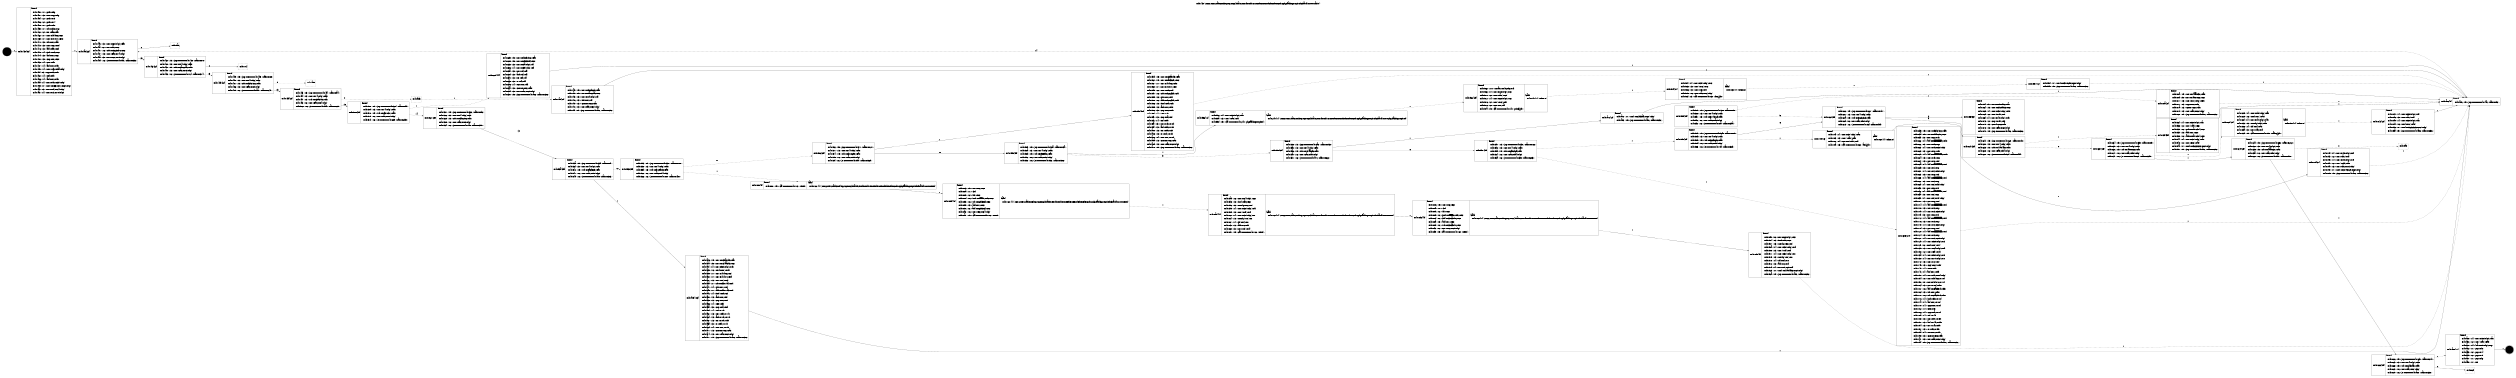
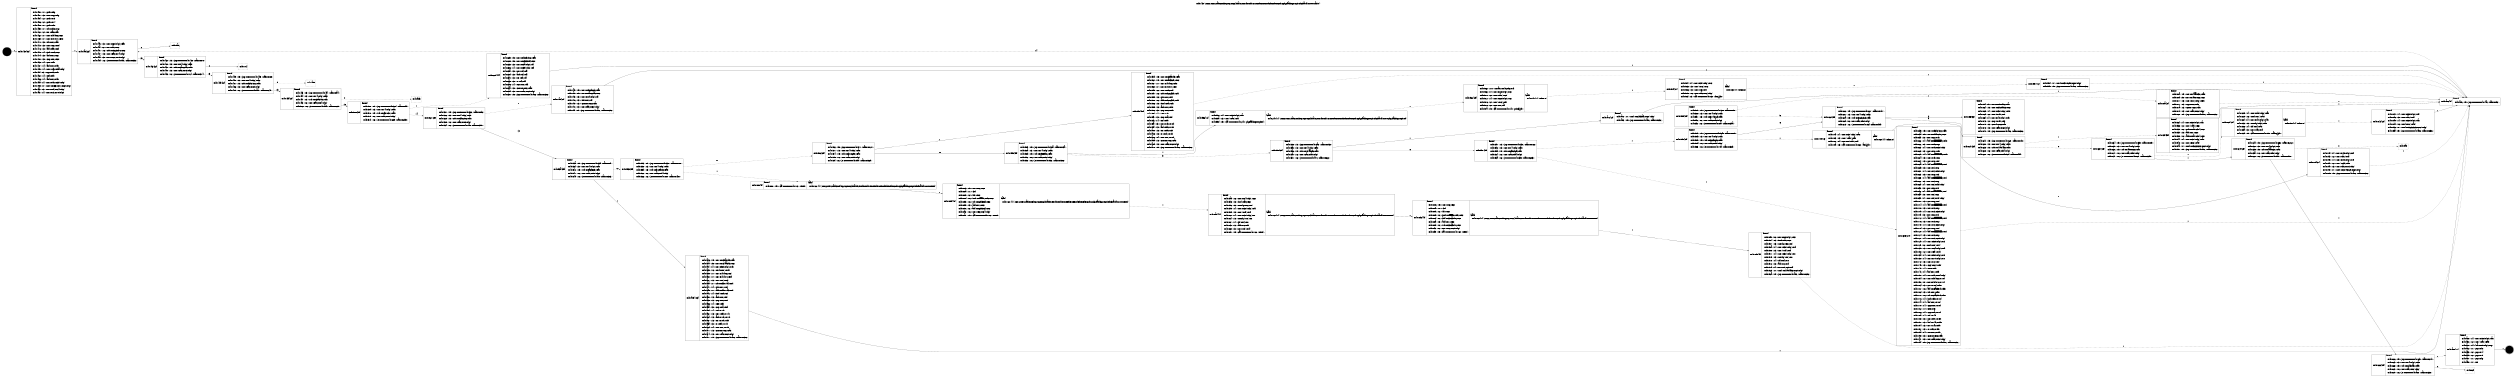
(483, 99) -> (518, 109)
